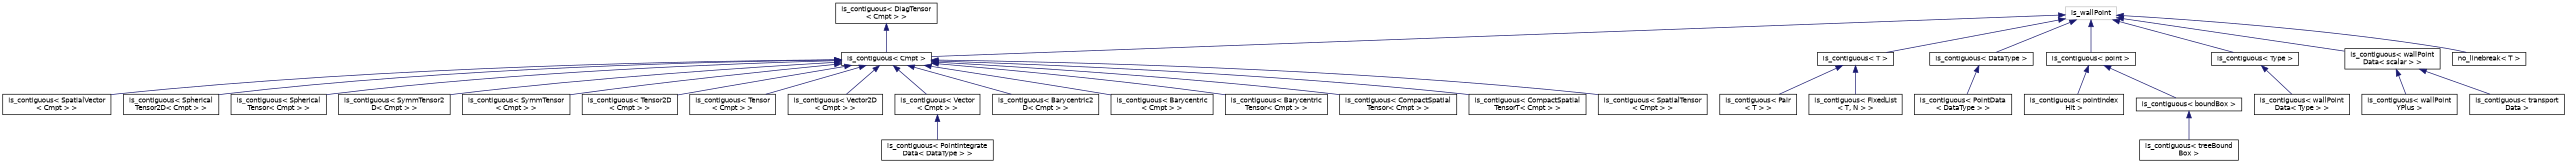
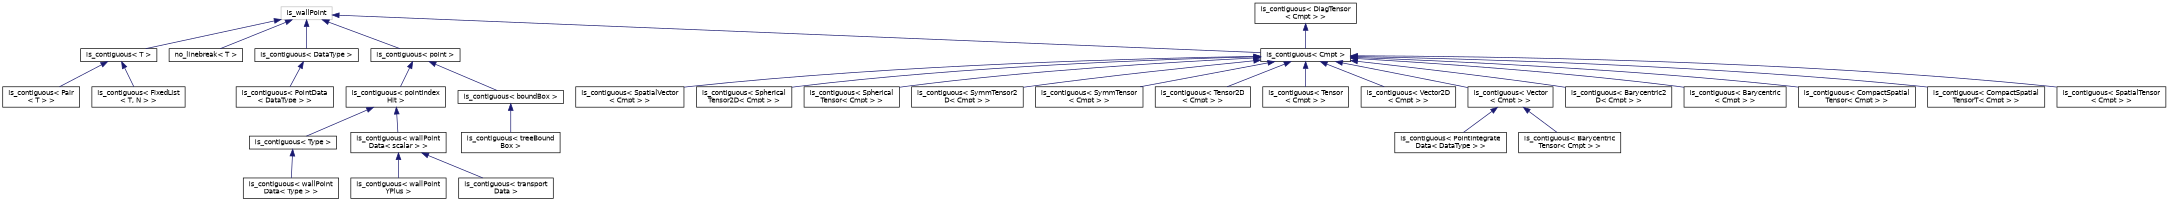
(2234, 35) -> (397, 123)
(2176, 37) -> (337, 123)
(1082, 78) -> (1543, 122)
